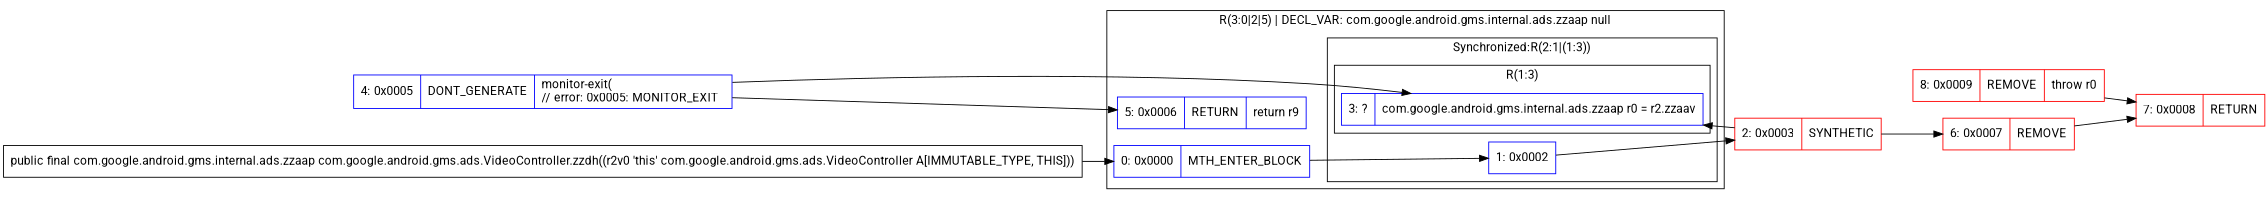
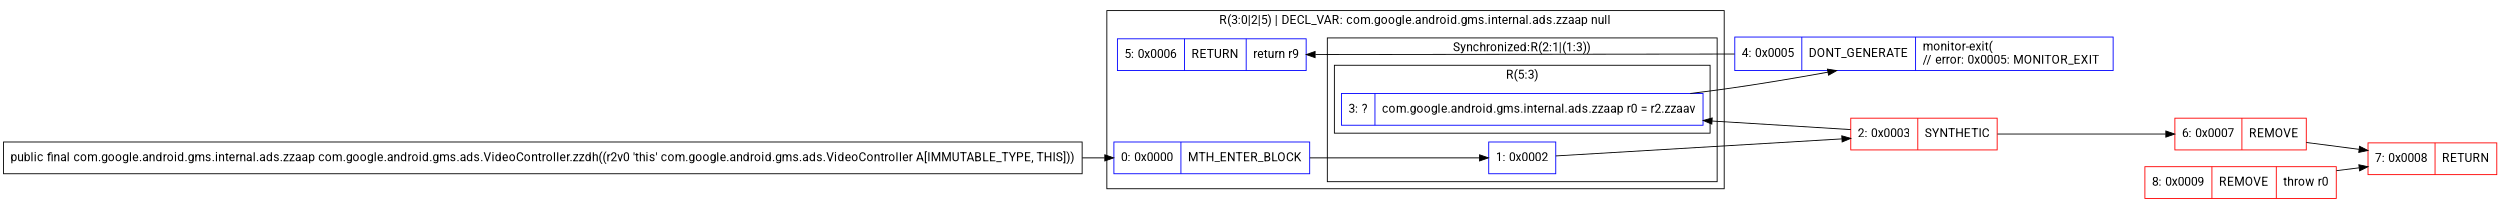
(1522, 75) -> (1522, 75)
(1067, 77) -> (1759, 84)
